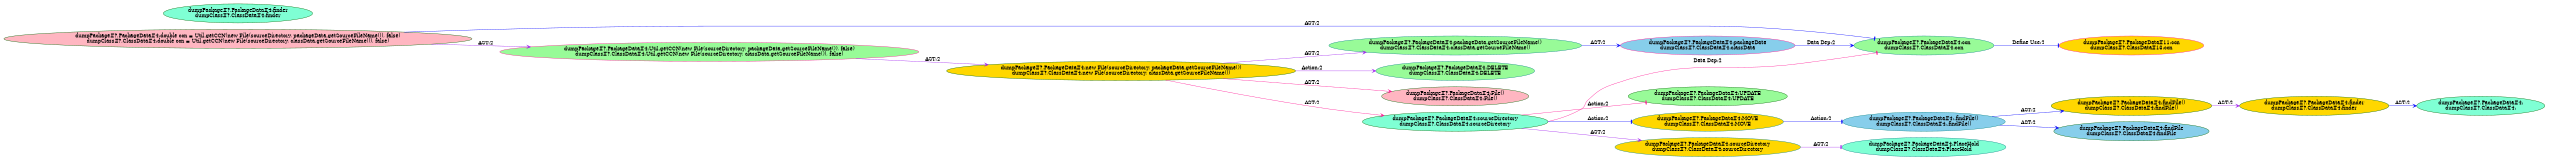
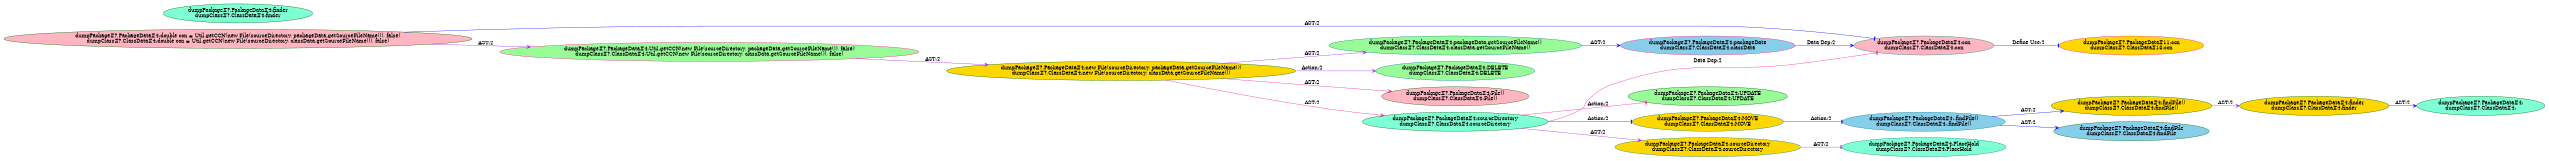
(1924, 46) -> (1924, 46)
